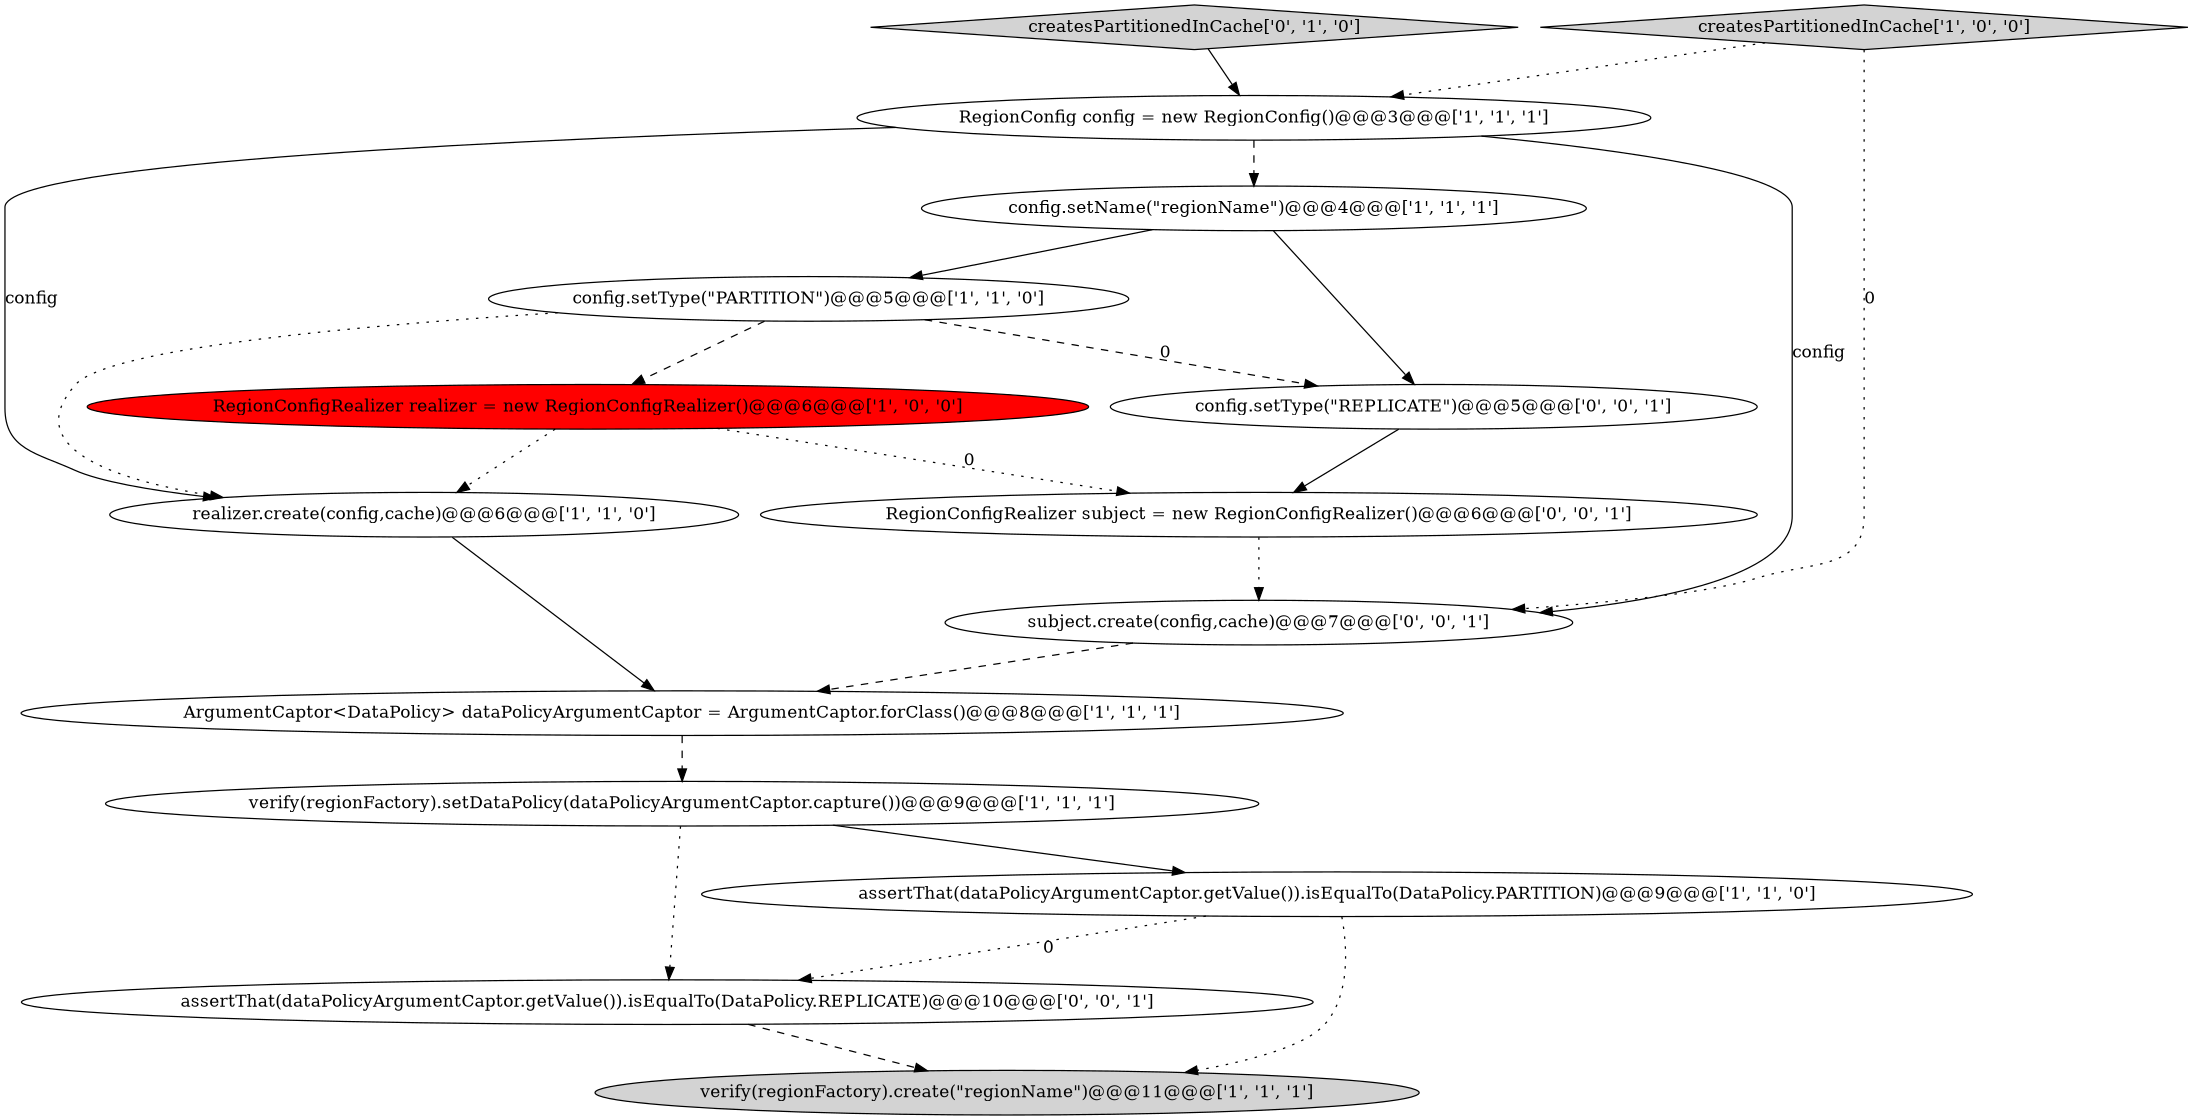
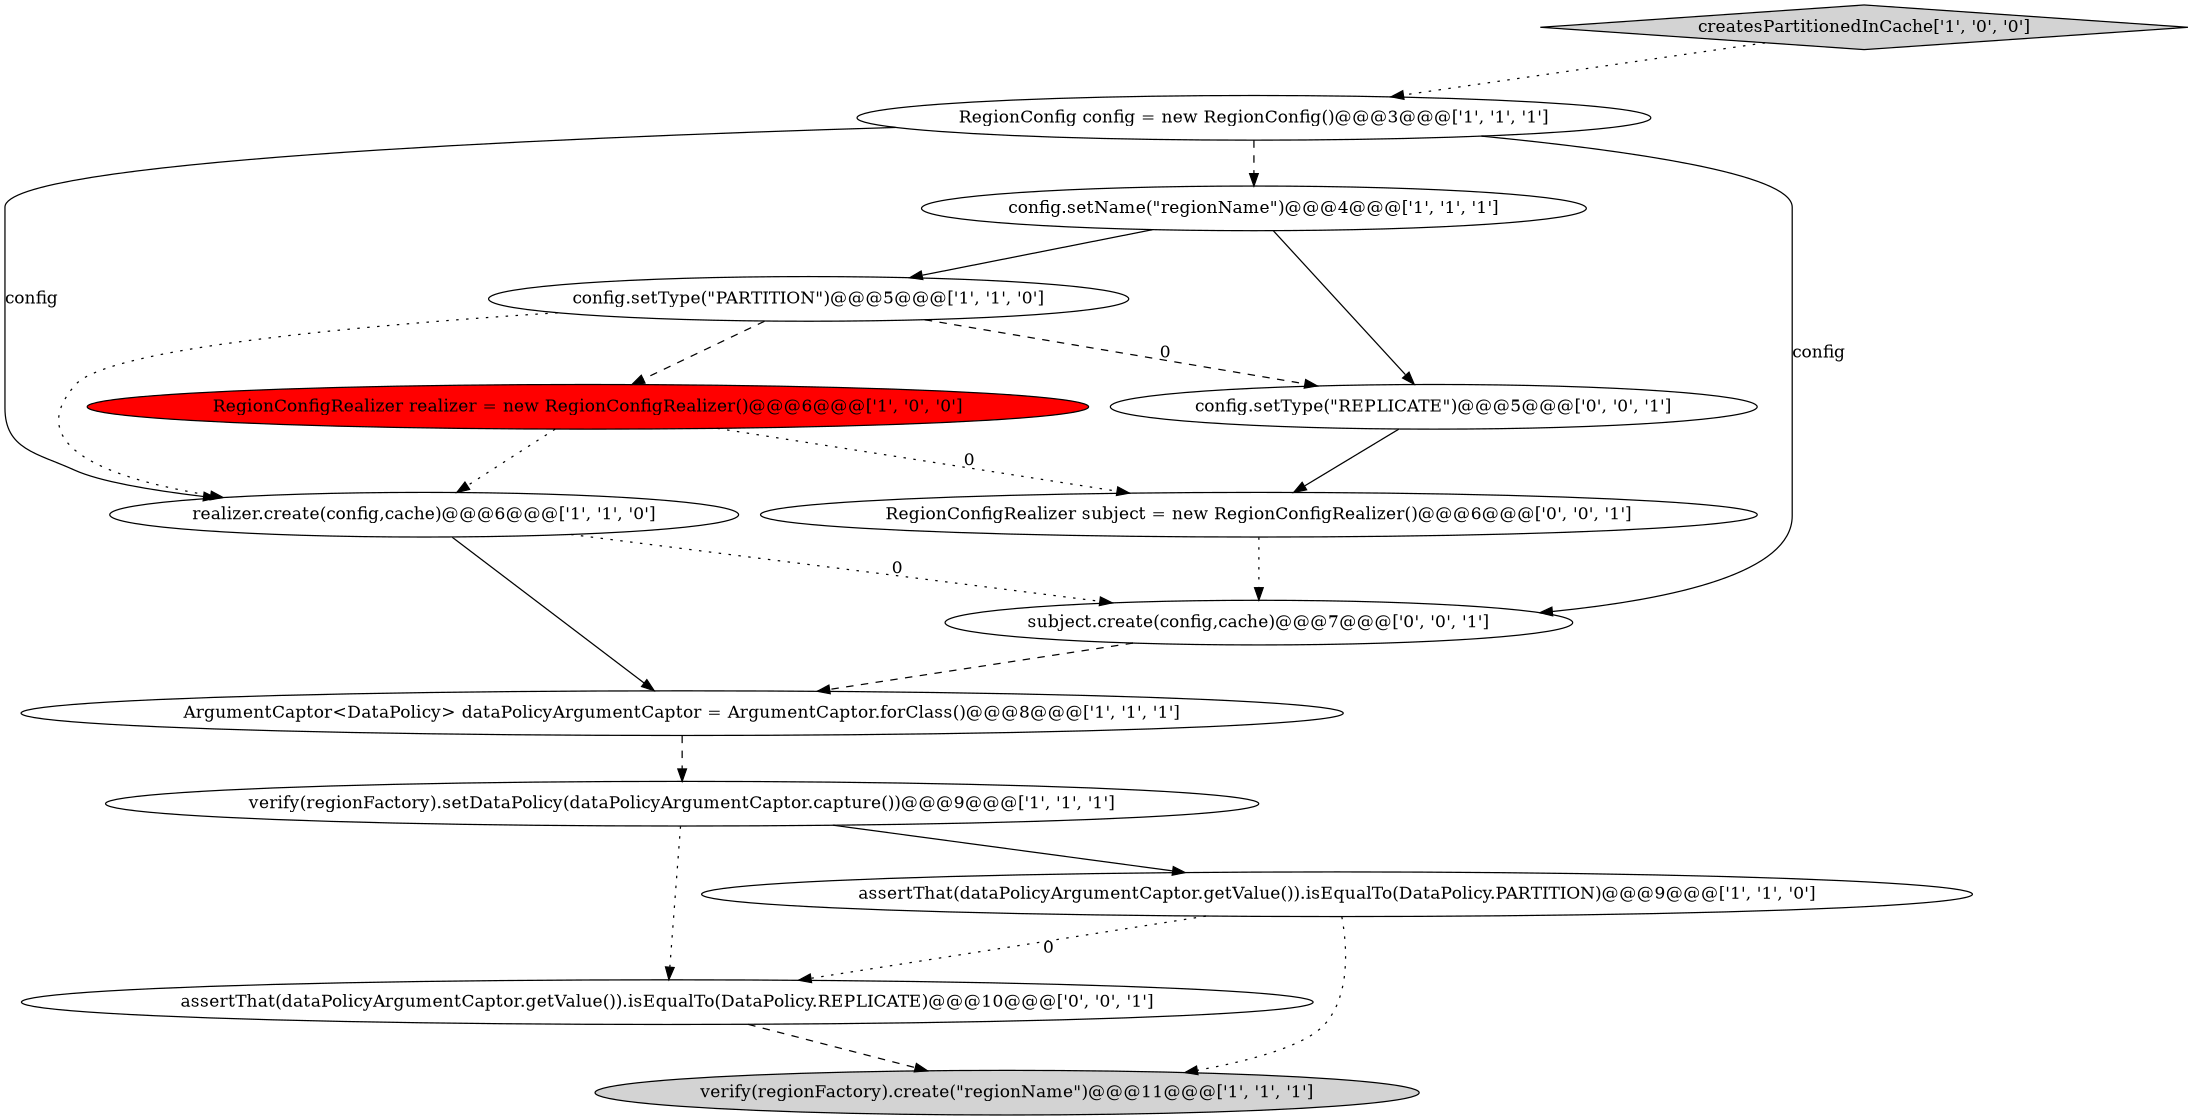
(1194, 27) -> none
(1864, 468) -> (835, 568)
